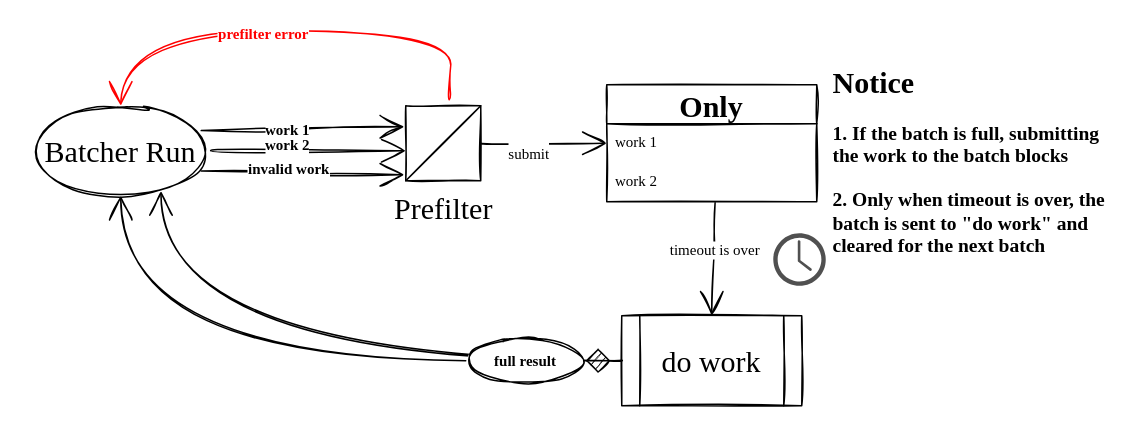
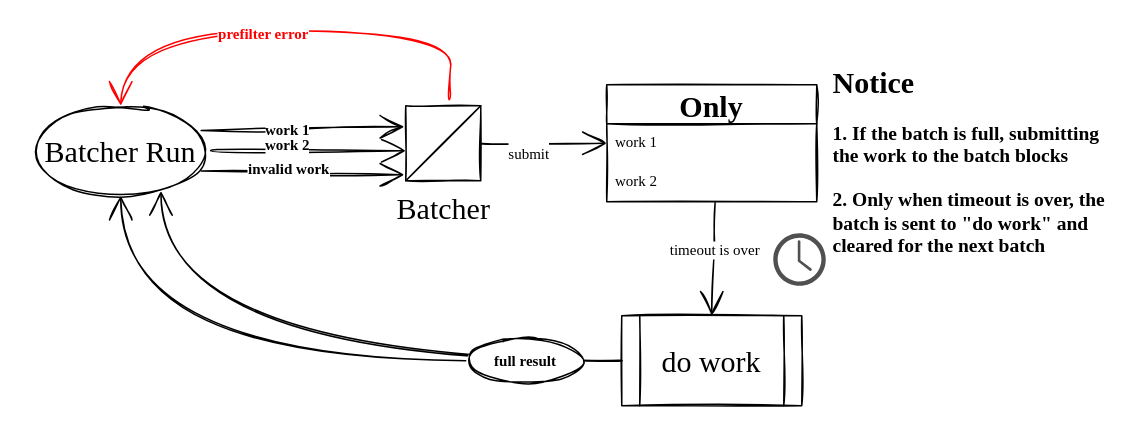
(444, 209) -> (444, 209)
(610, 361) -> (599, 361)
